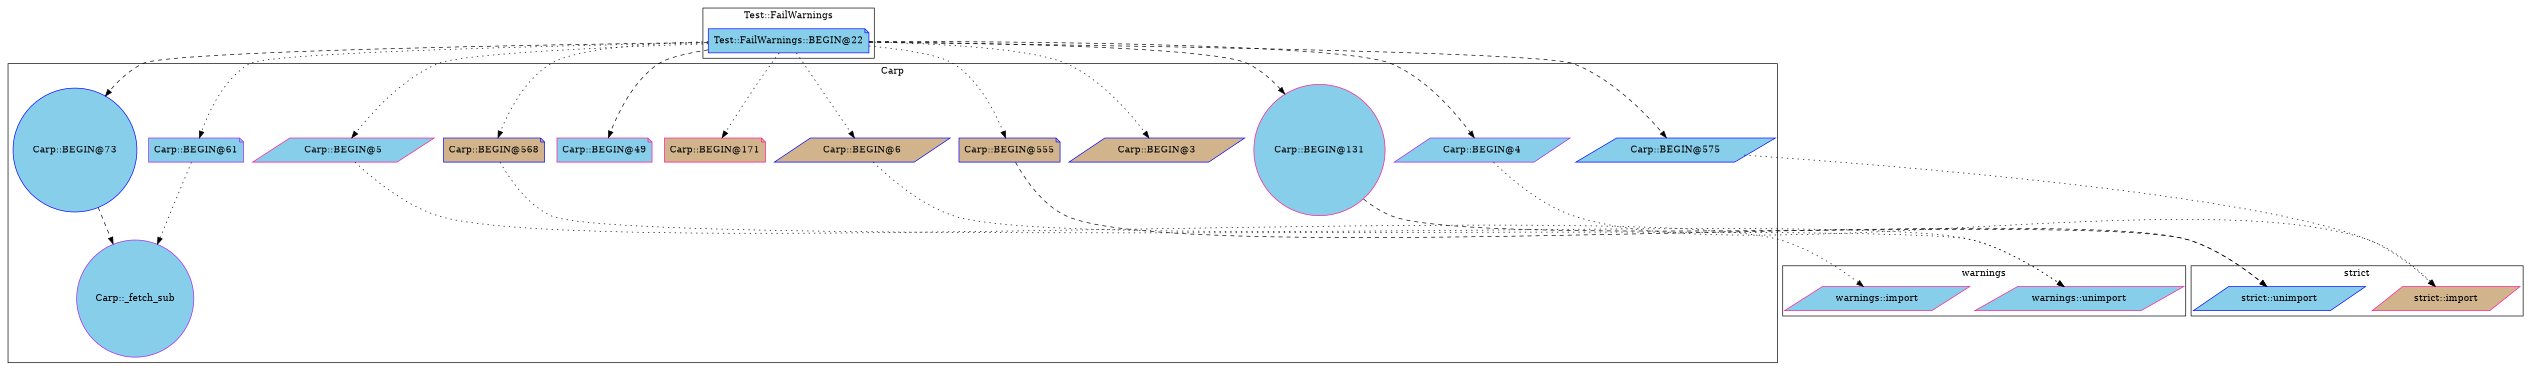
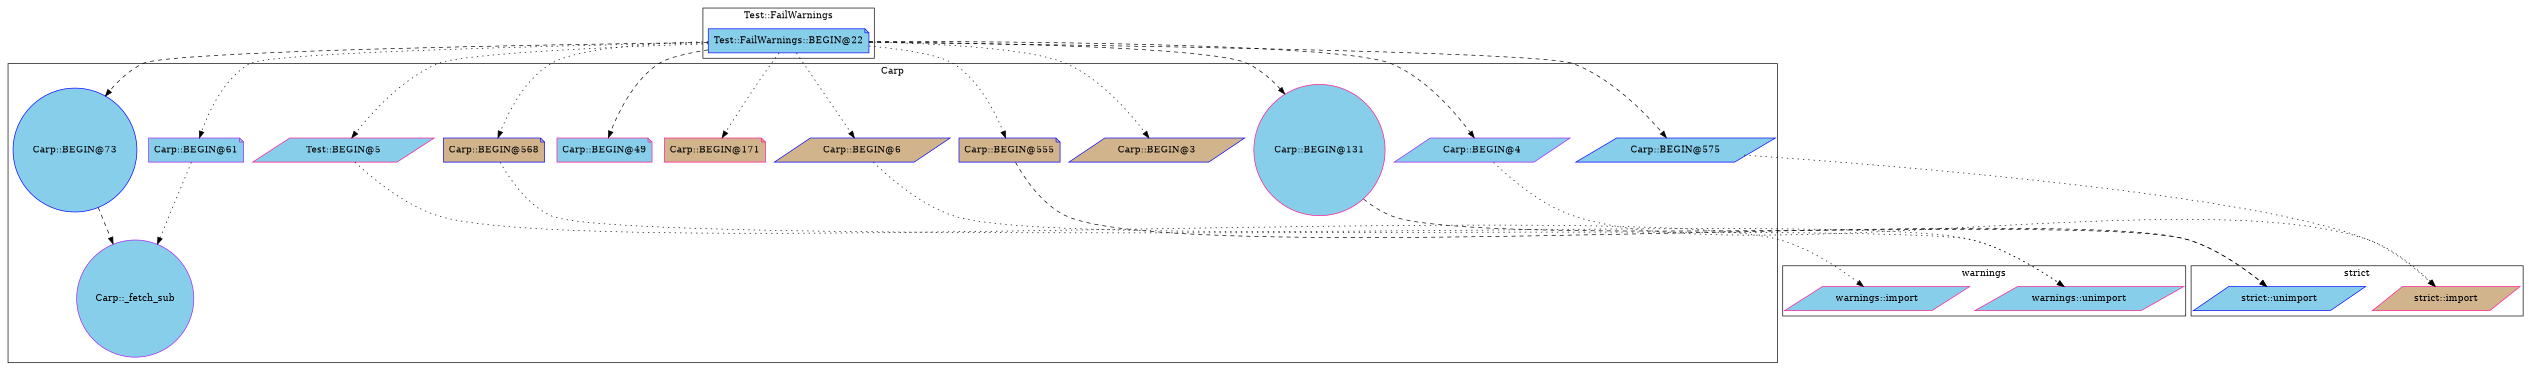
(343, 150) -> (343, 150)
